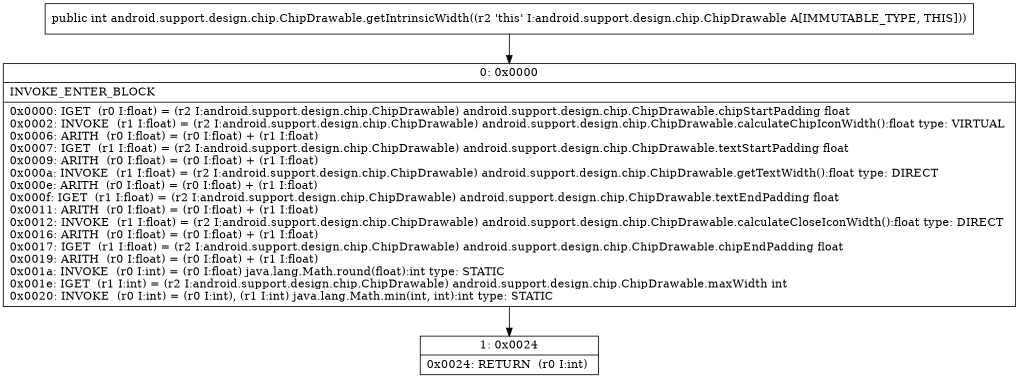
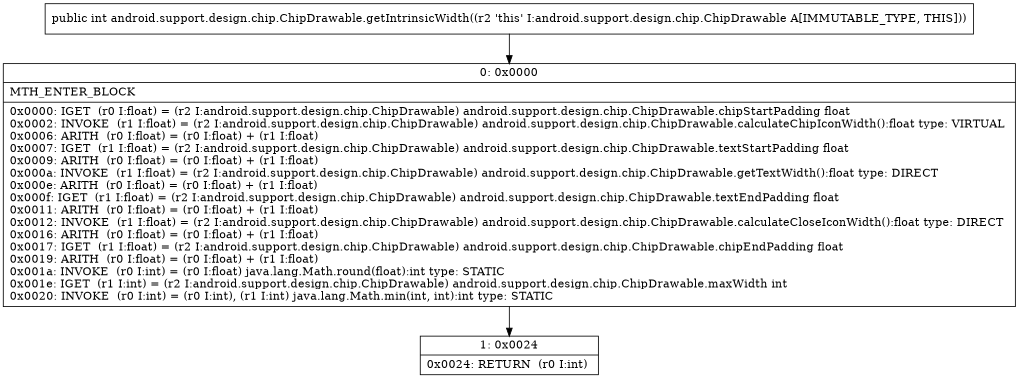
(83, 92) -> (73, 92)
